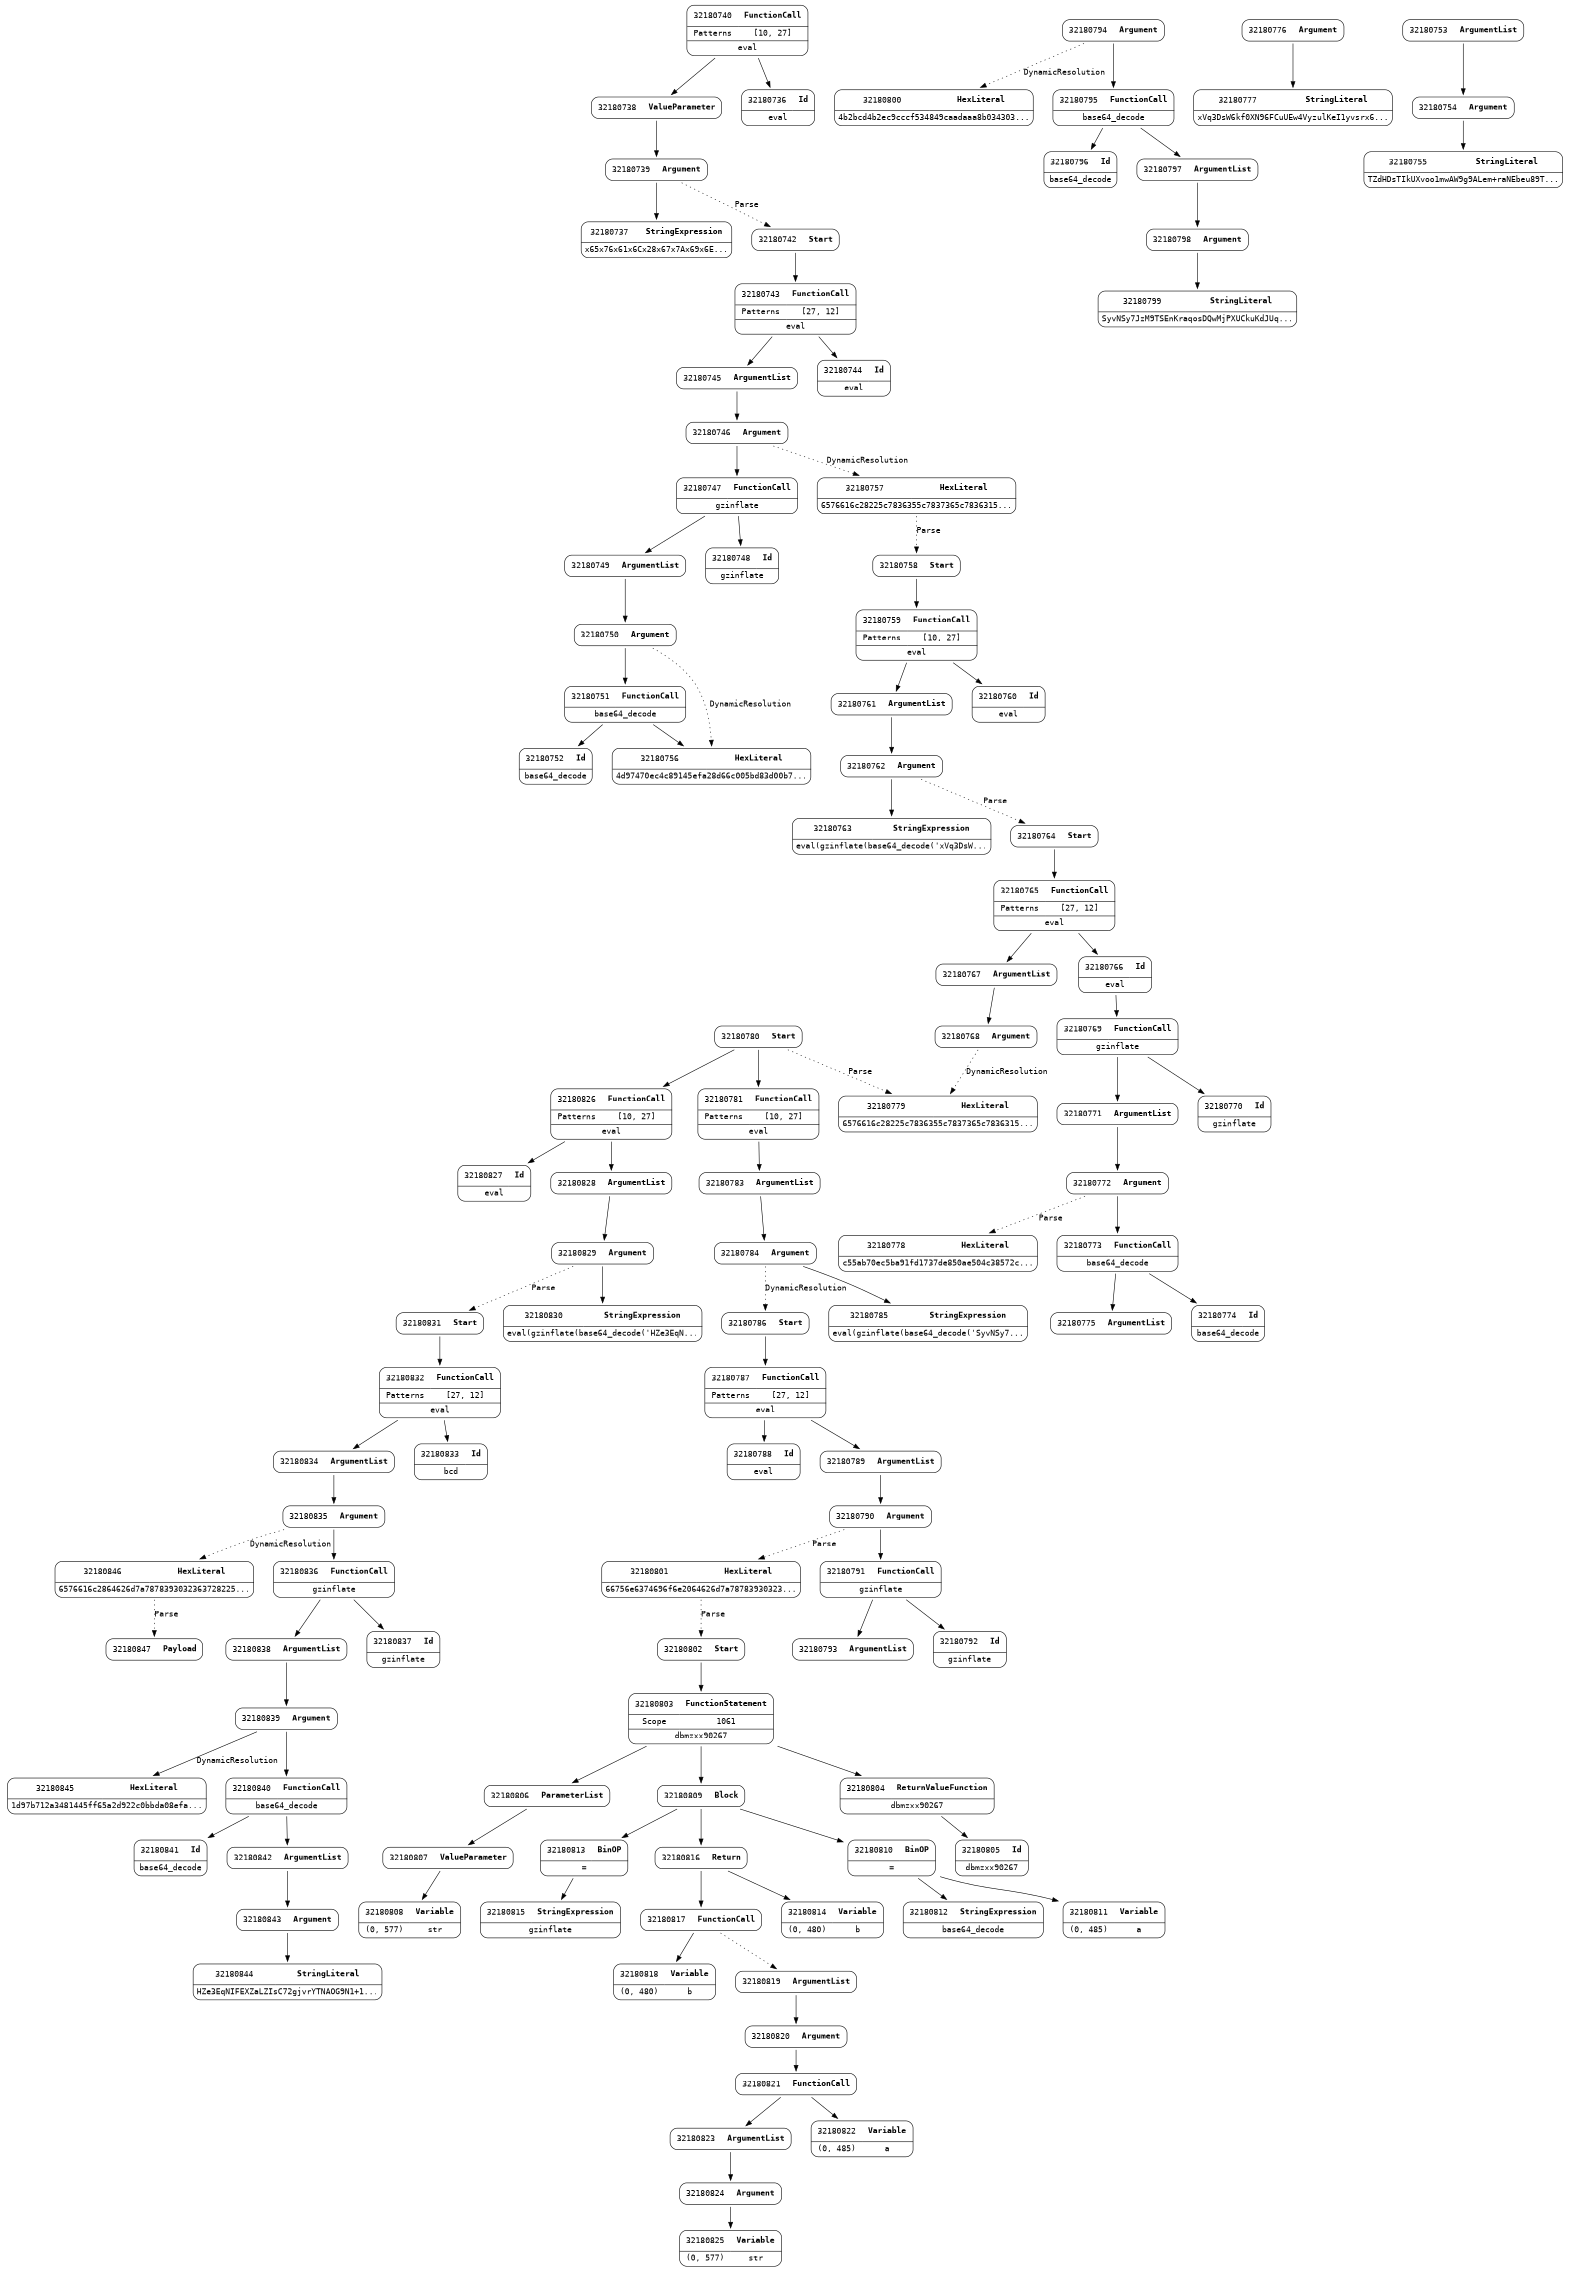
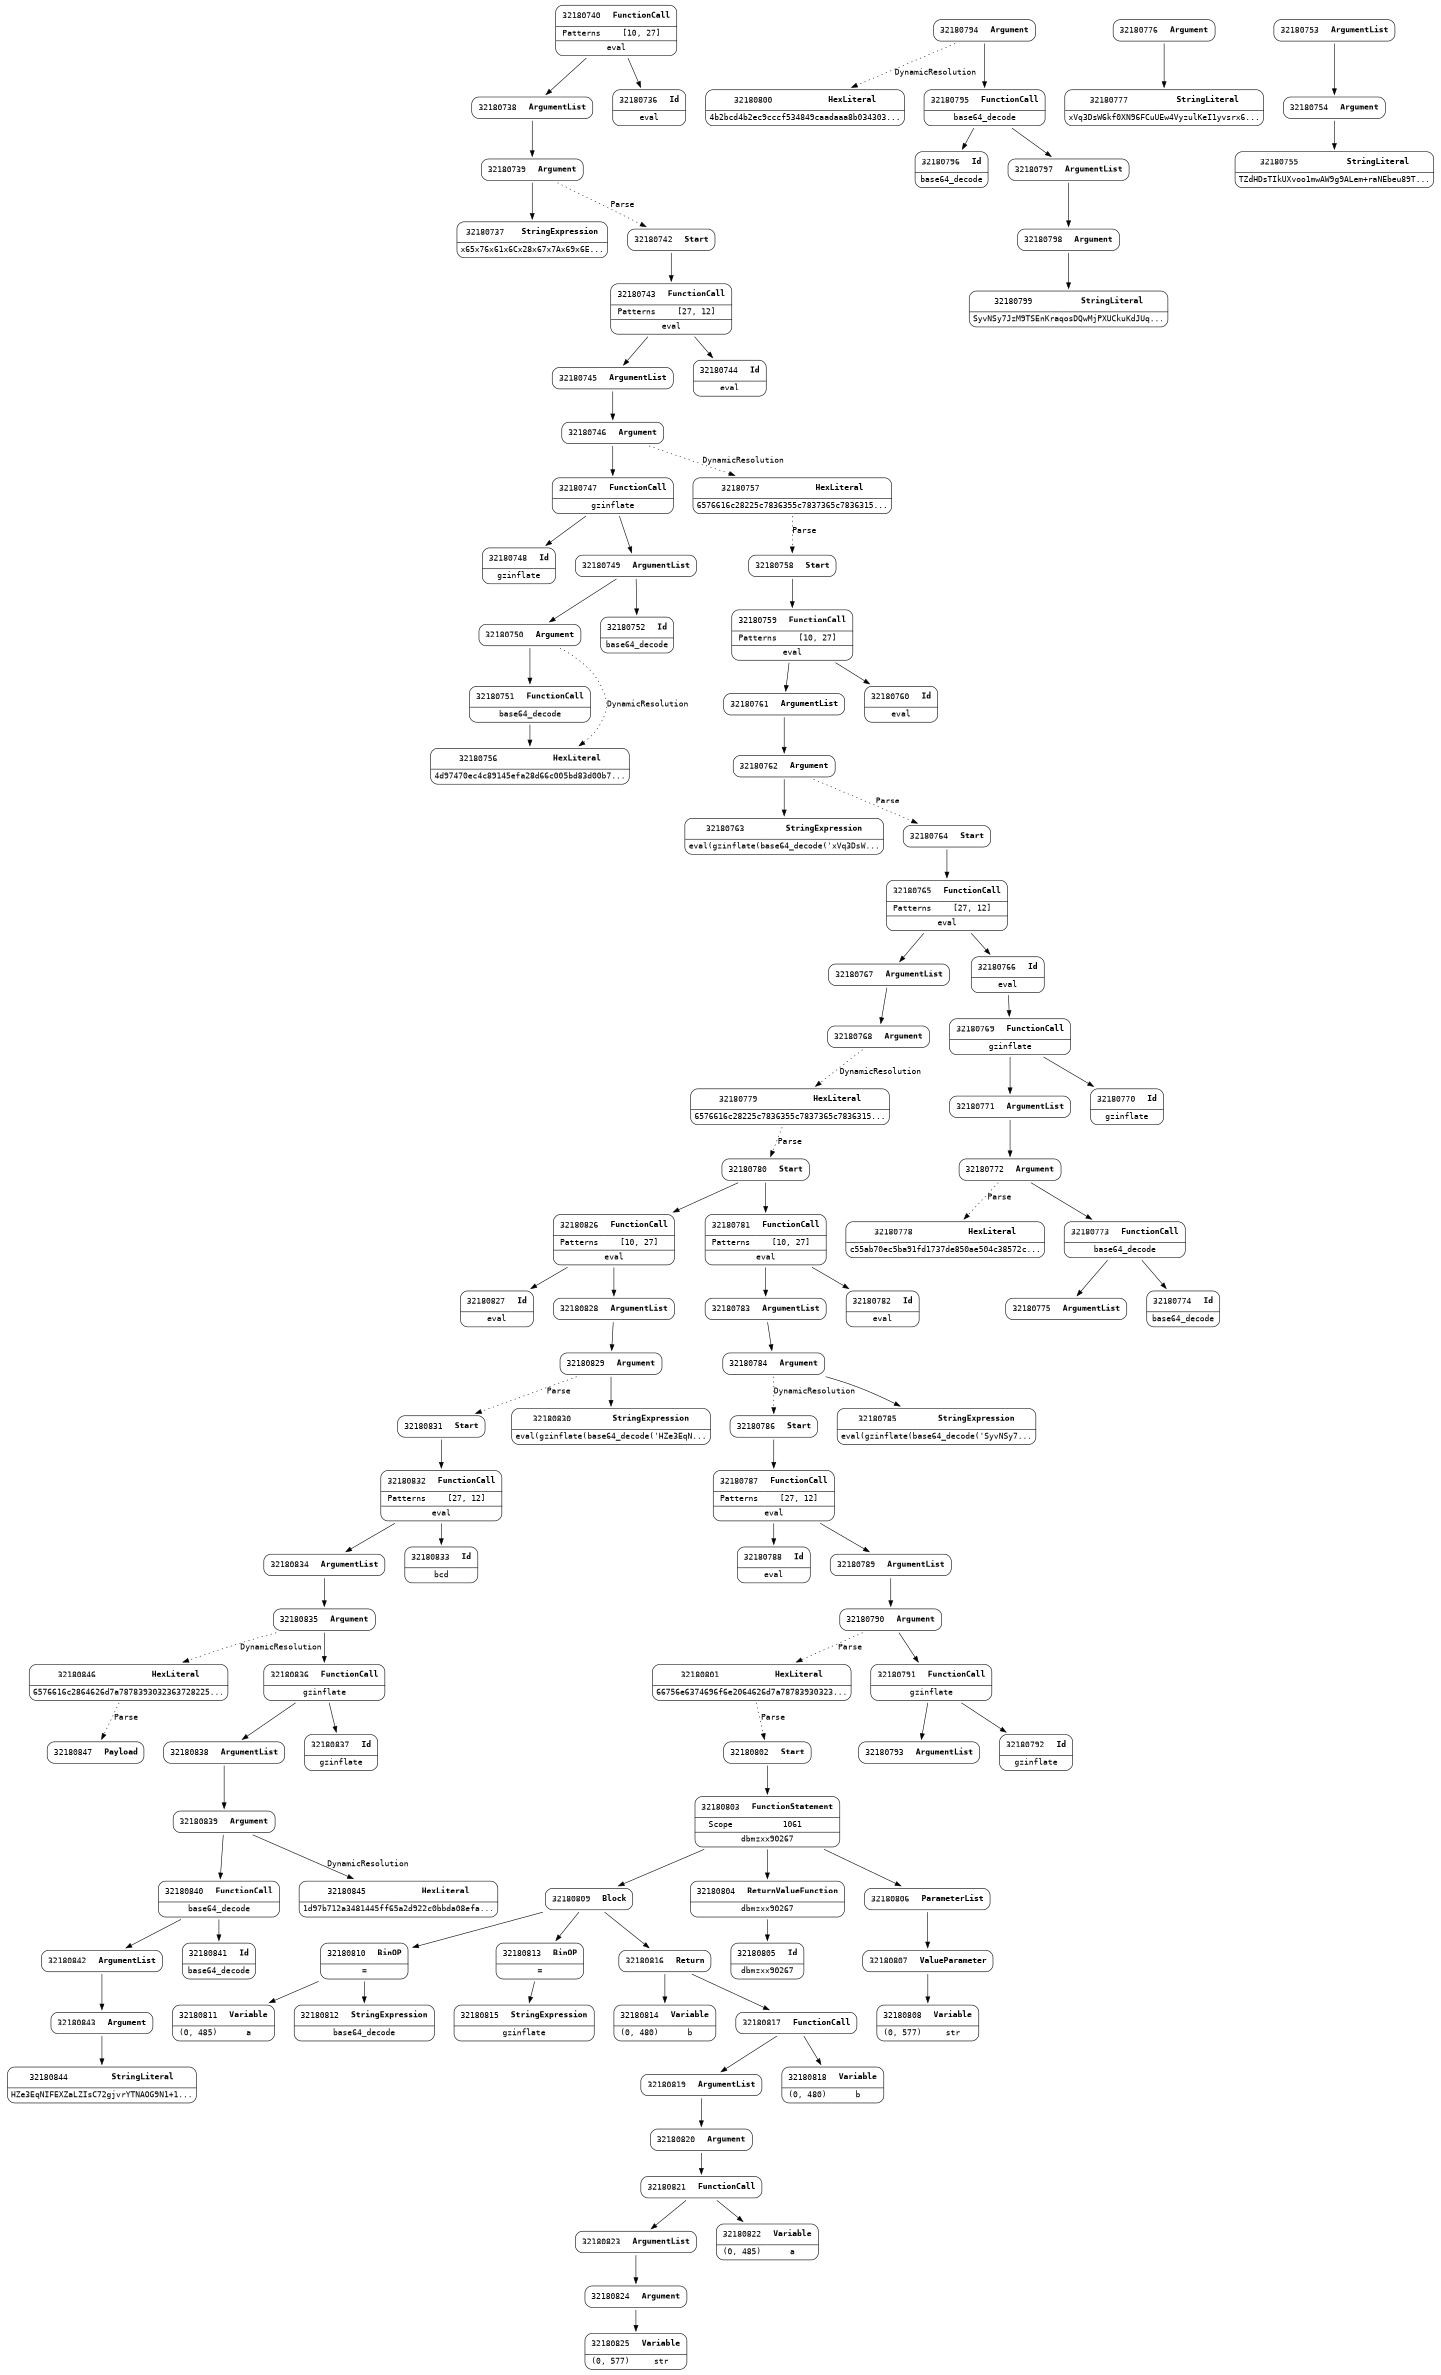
(682, 107) -> (558, 107)
(593, 733) -> (636, 594)
(837, 1071) -> (777, 1139)
none -> (883, 1309)
(746, 1949) -> (751, 2052)
